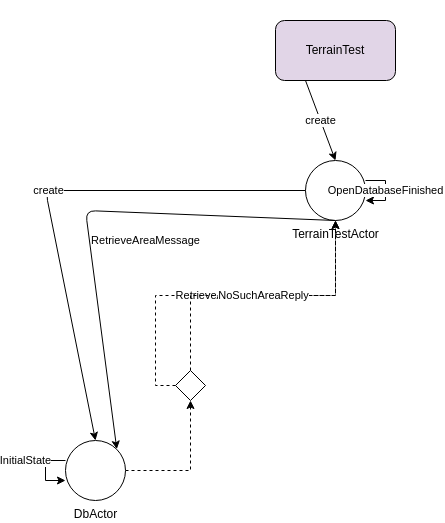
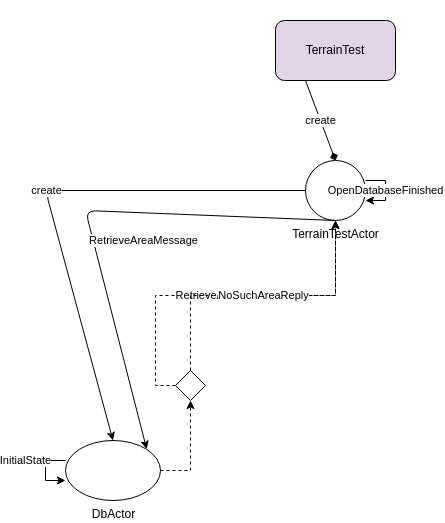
(333, 153) -> (332, 152)
(96, 471) -> (113, 471)
